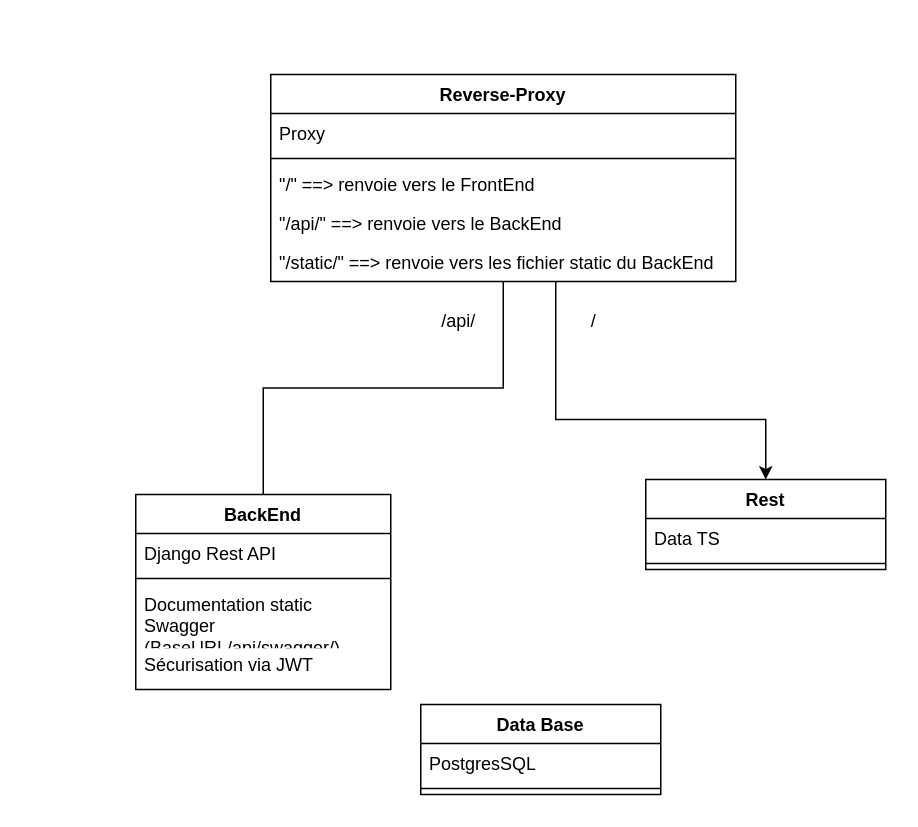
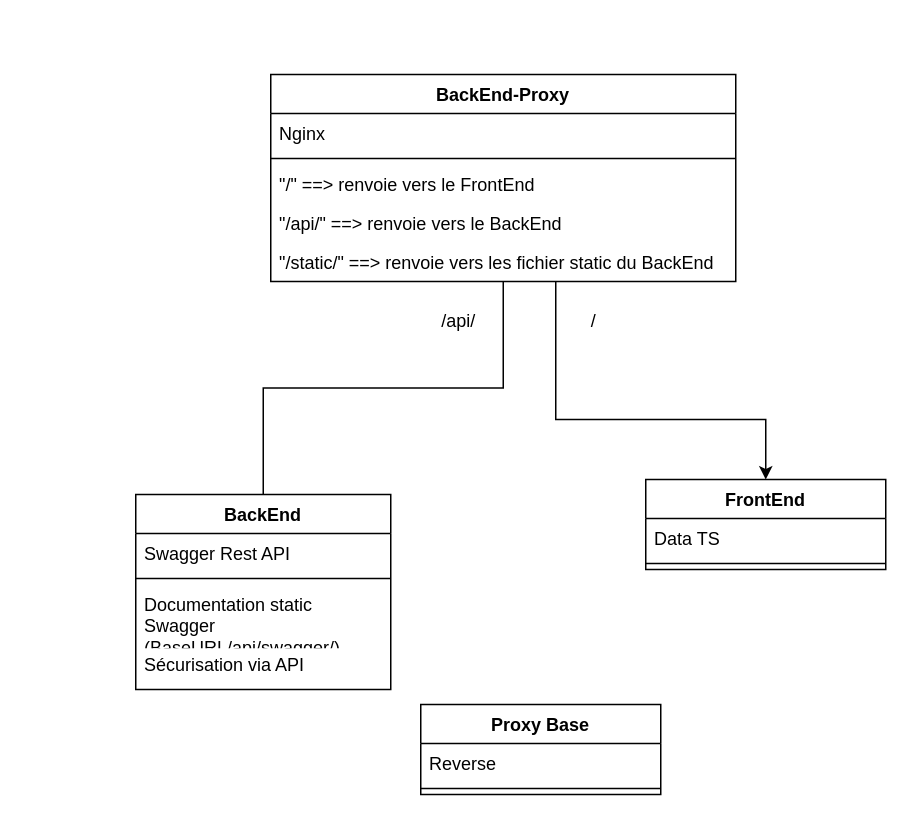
(503, 96) -> (503, 96)
(305, 135) -> (303, 135)
(766, 501) -> (766, 501)
(216, 555) -> (221, 555)
(234, 666) -> (234, 666)
(541, 726) -> (541, 726)
(485, 765) -> (465, 765)
